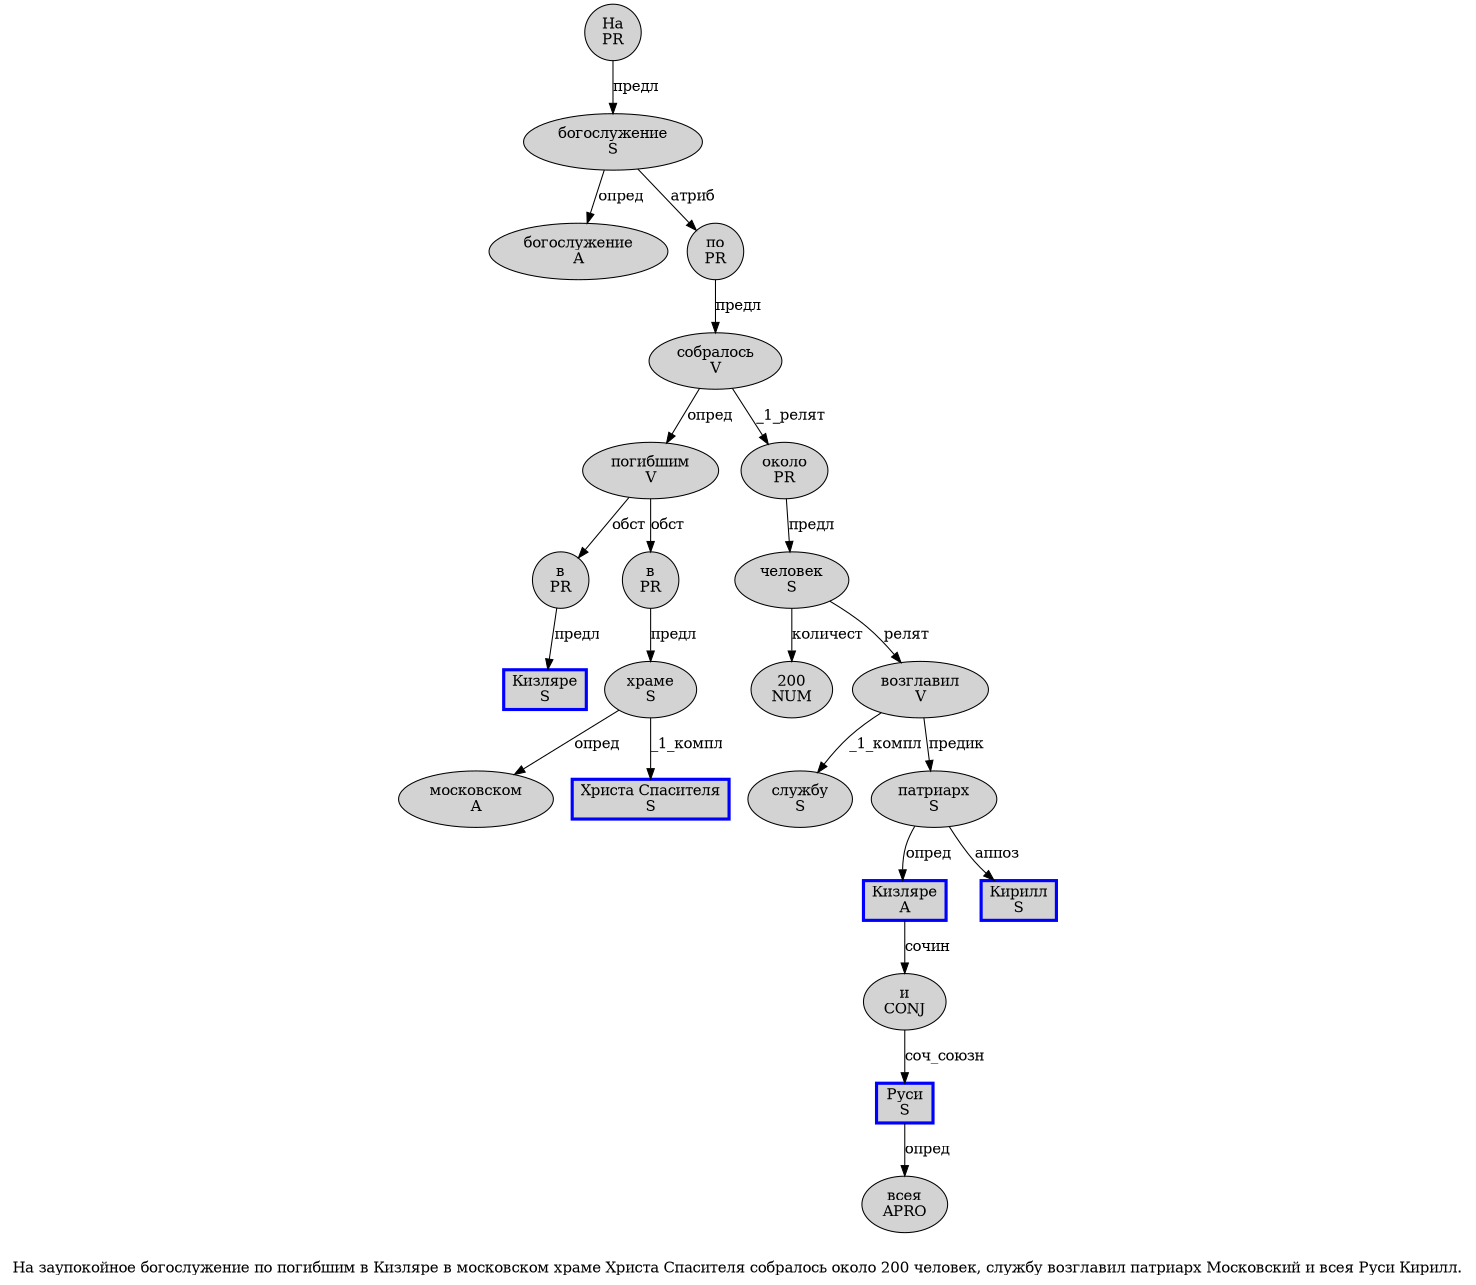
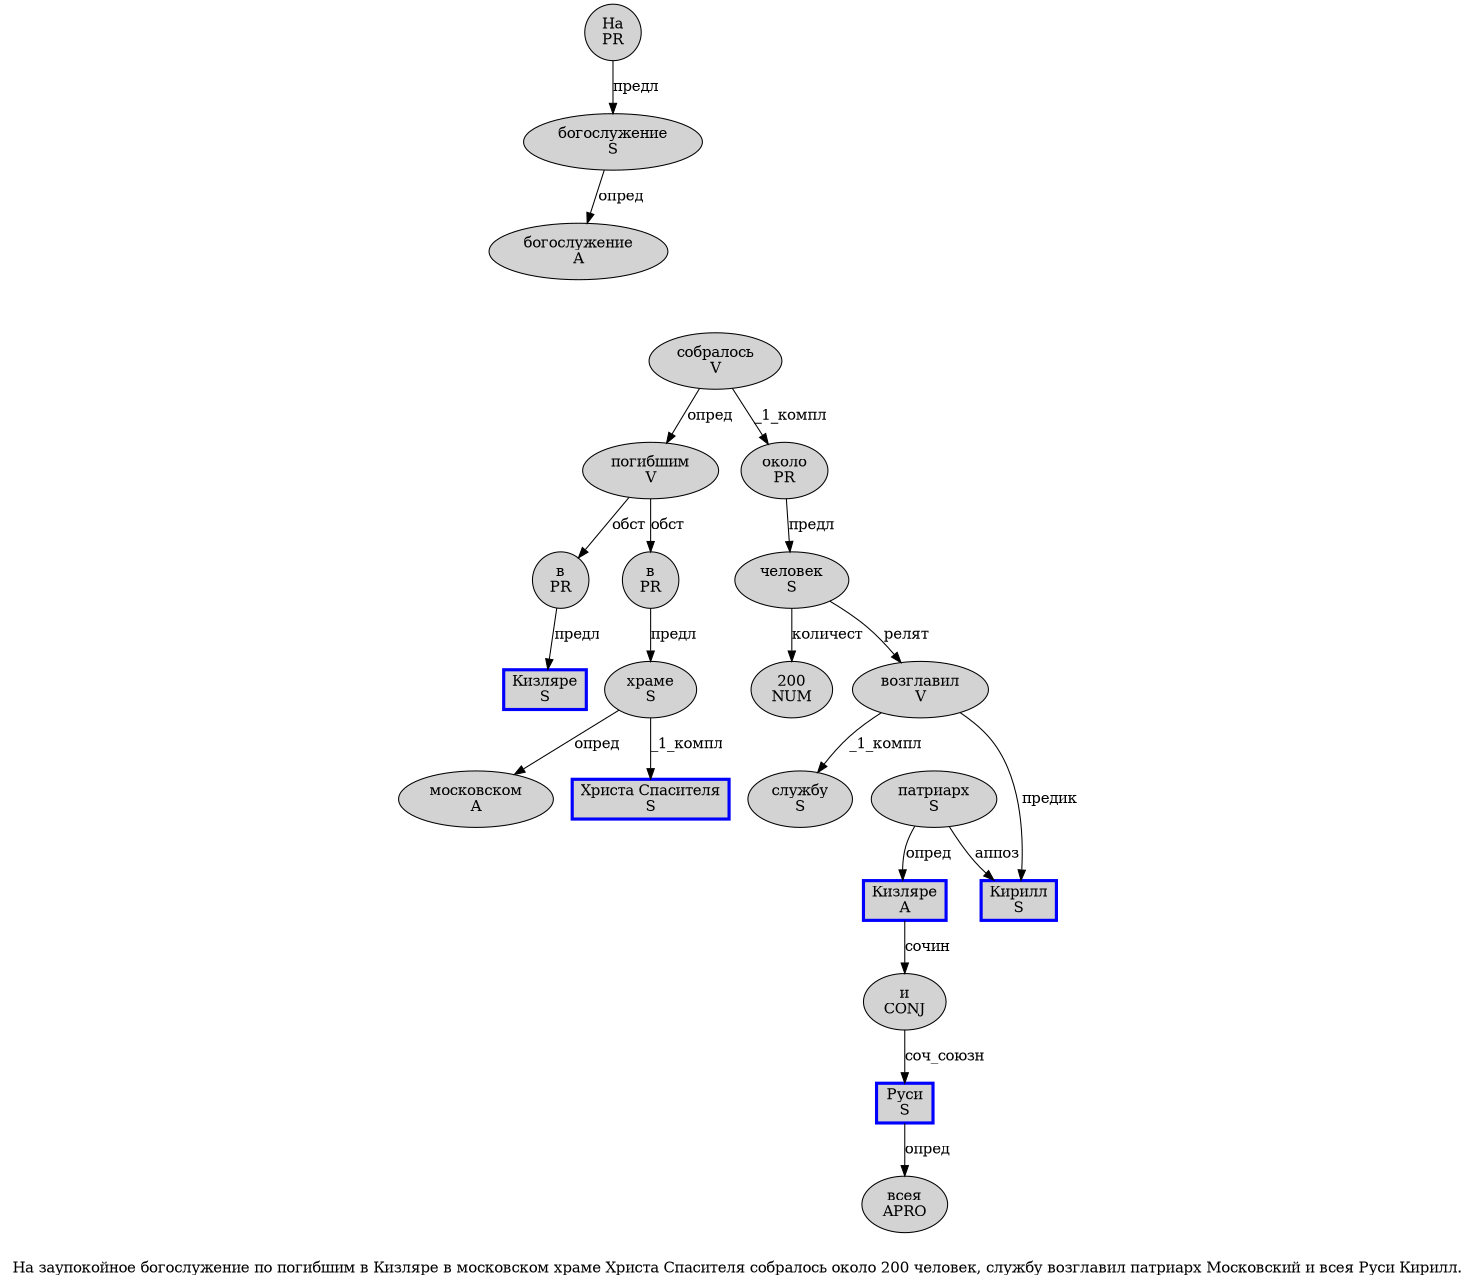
(715, 251) -> none
(791, 416) -> (791, 416)
(927, 739) -> (1013, 782)
